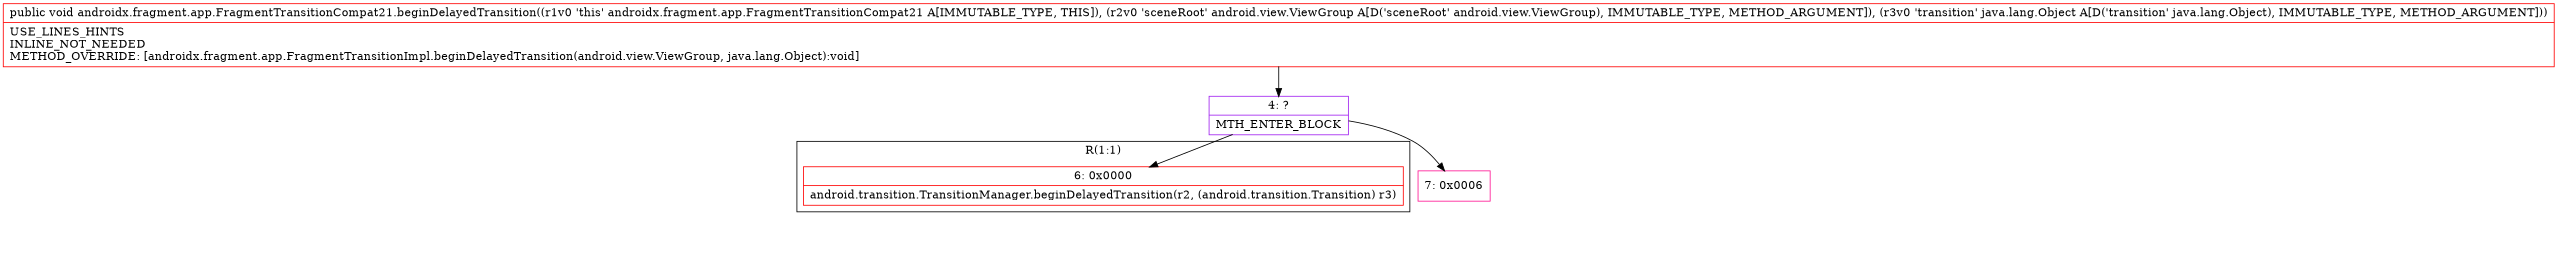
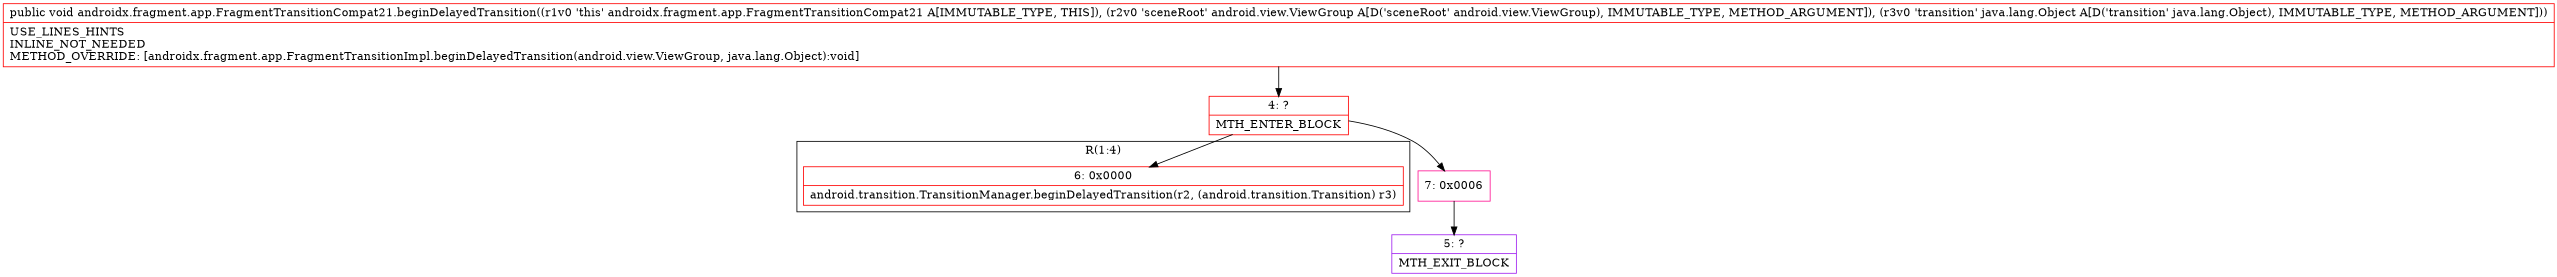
(1279, 116) -> (1279, 116)
(1103, 151) -> (1103, 151)
none -> (1454, 254)
